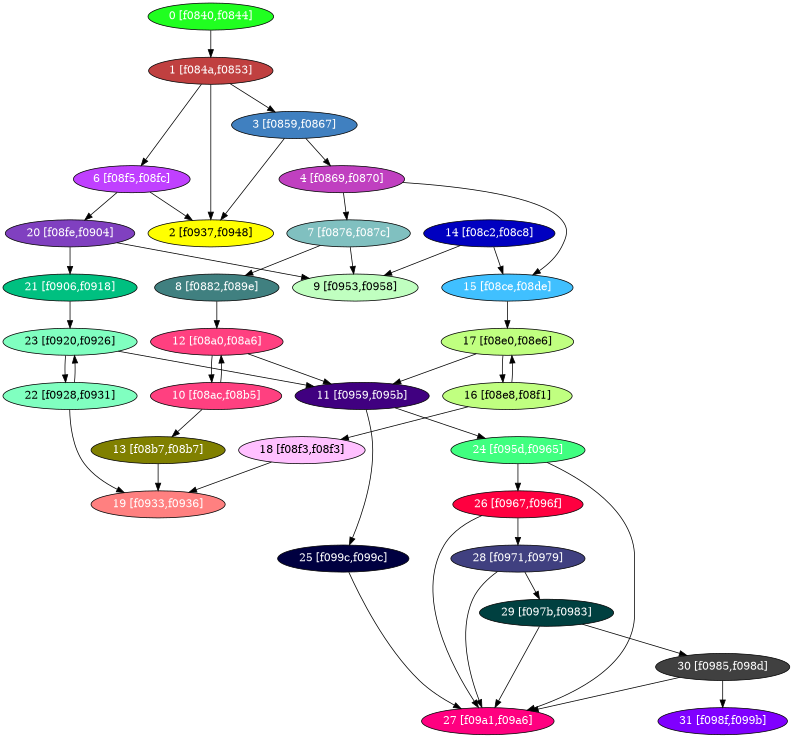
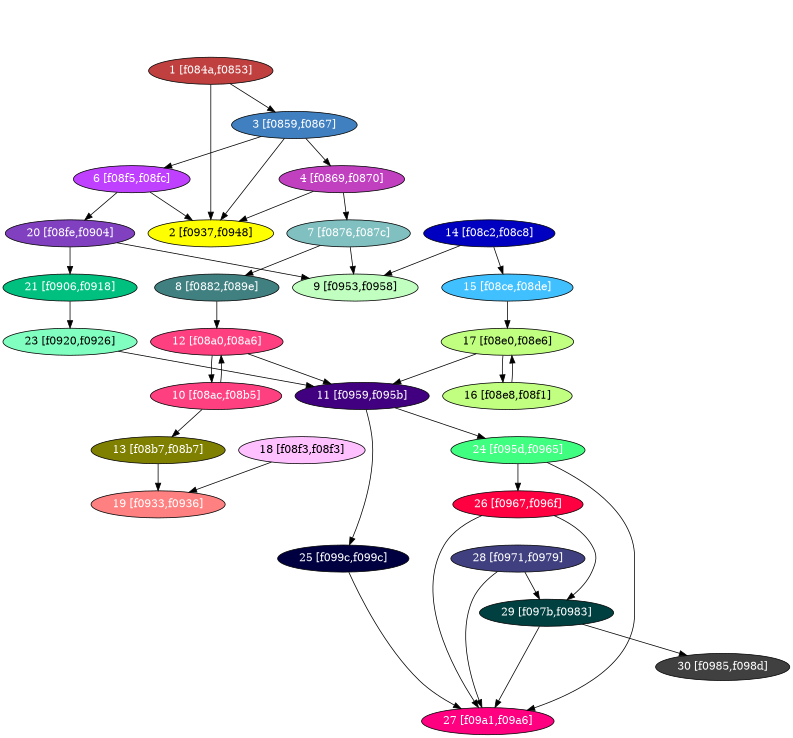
(211, 17) -> none
(174, 122) -> (216, 151)
(515, 198) -> (280, 205)
(70, 396) -> none
(408, 422) -> none
(518, 528) -> (594, 549)
(609, 693) -> none
(723, 721) -> none
